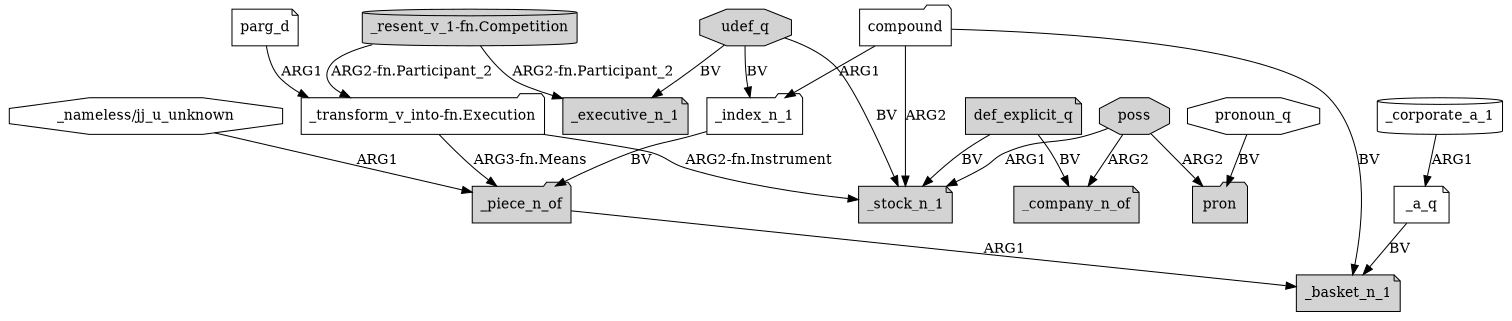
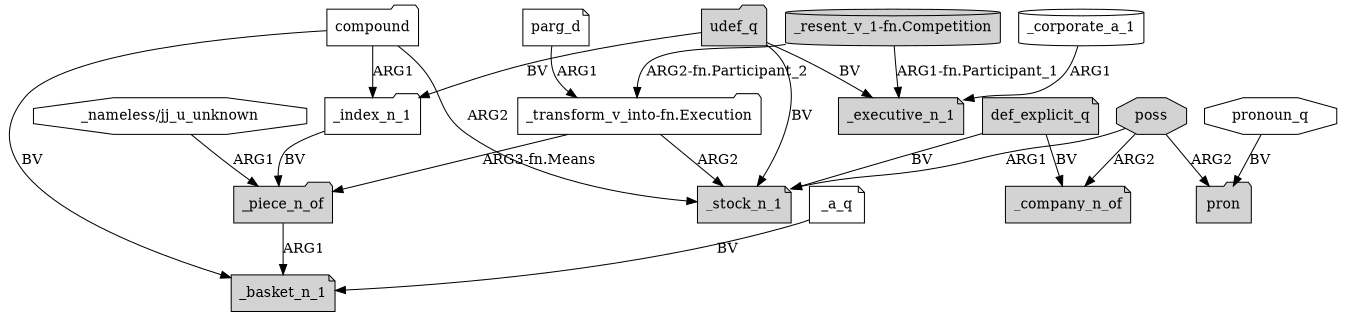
(746, 27) -> (734, 27)
(593, 72) -> (978, 72)
(1432, 155) -> (1037, 92)
(759, 160) -> (718, 160)
